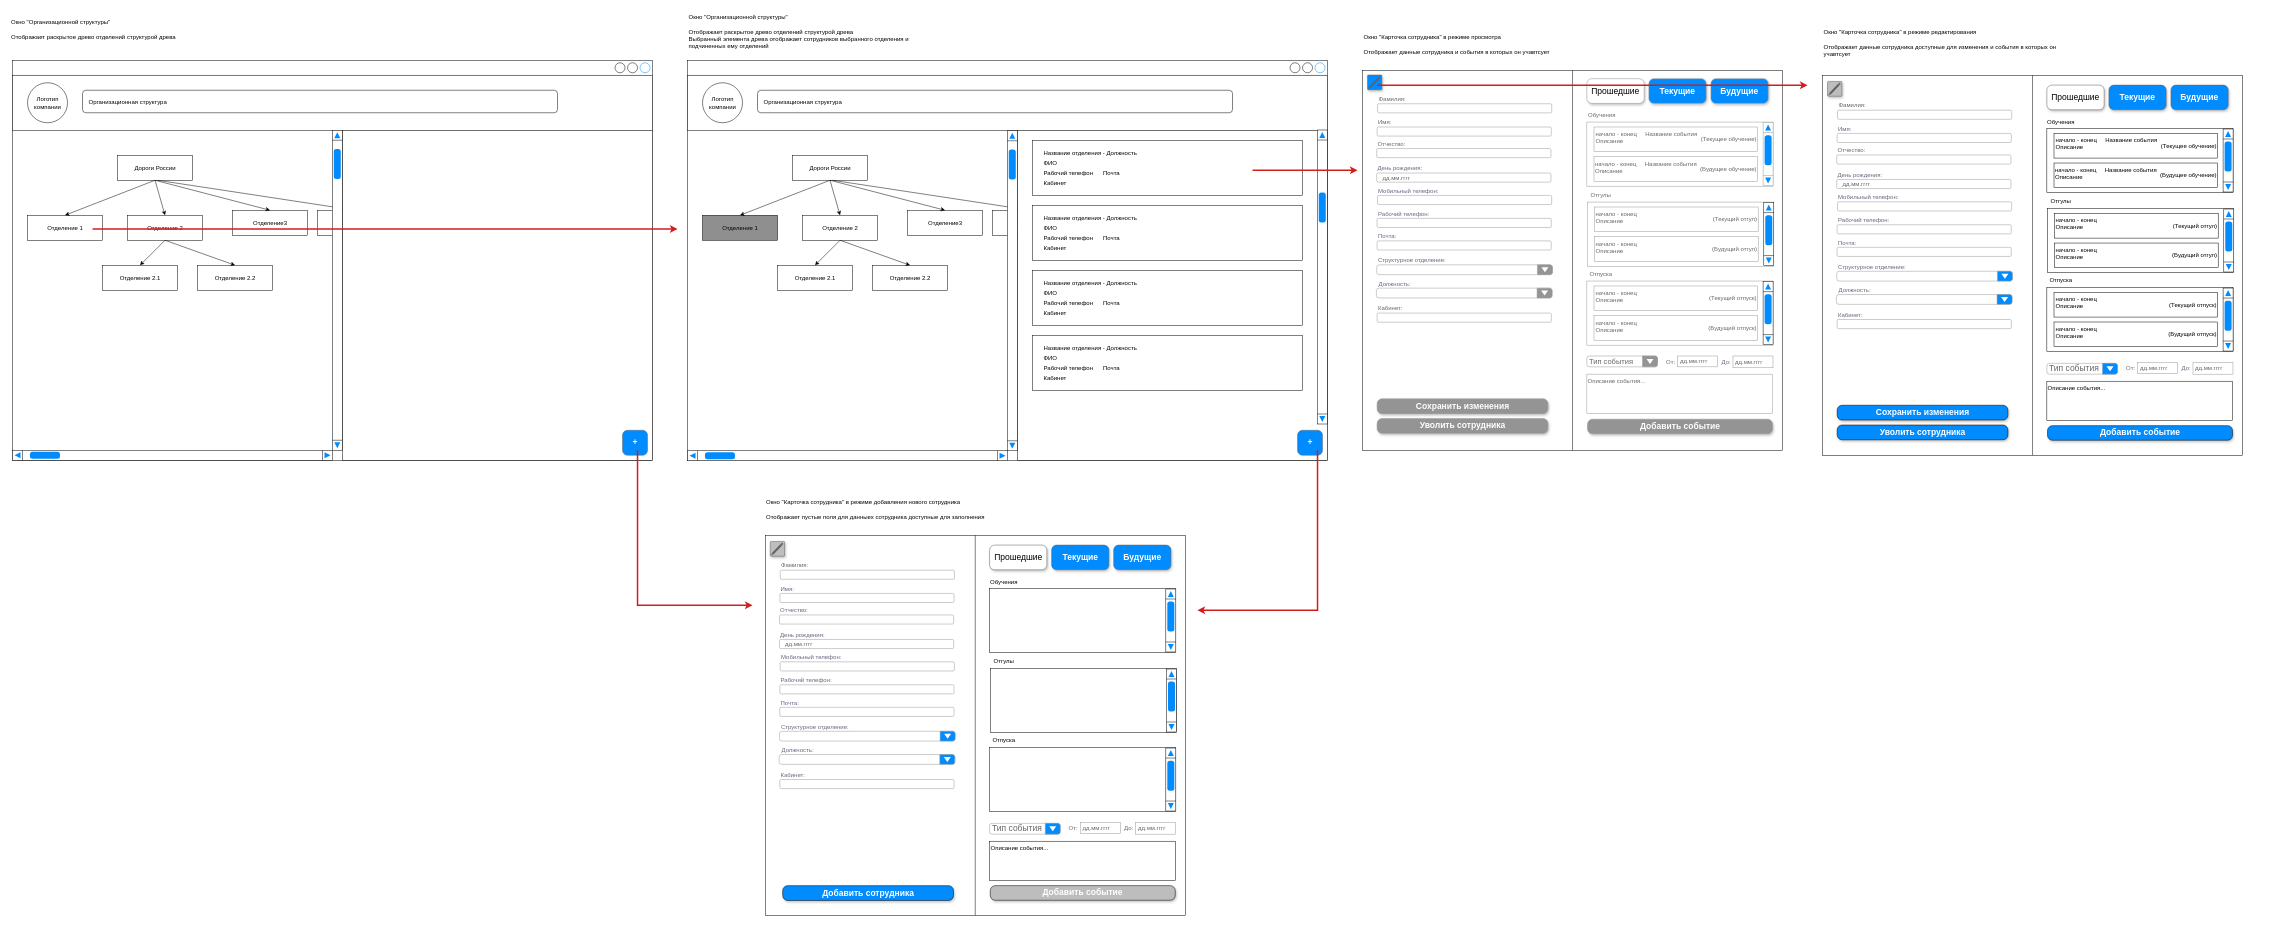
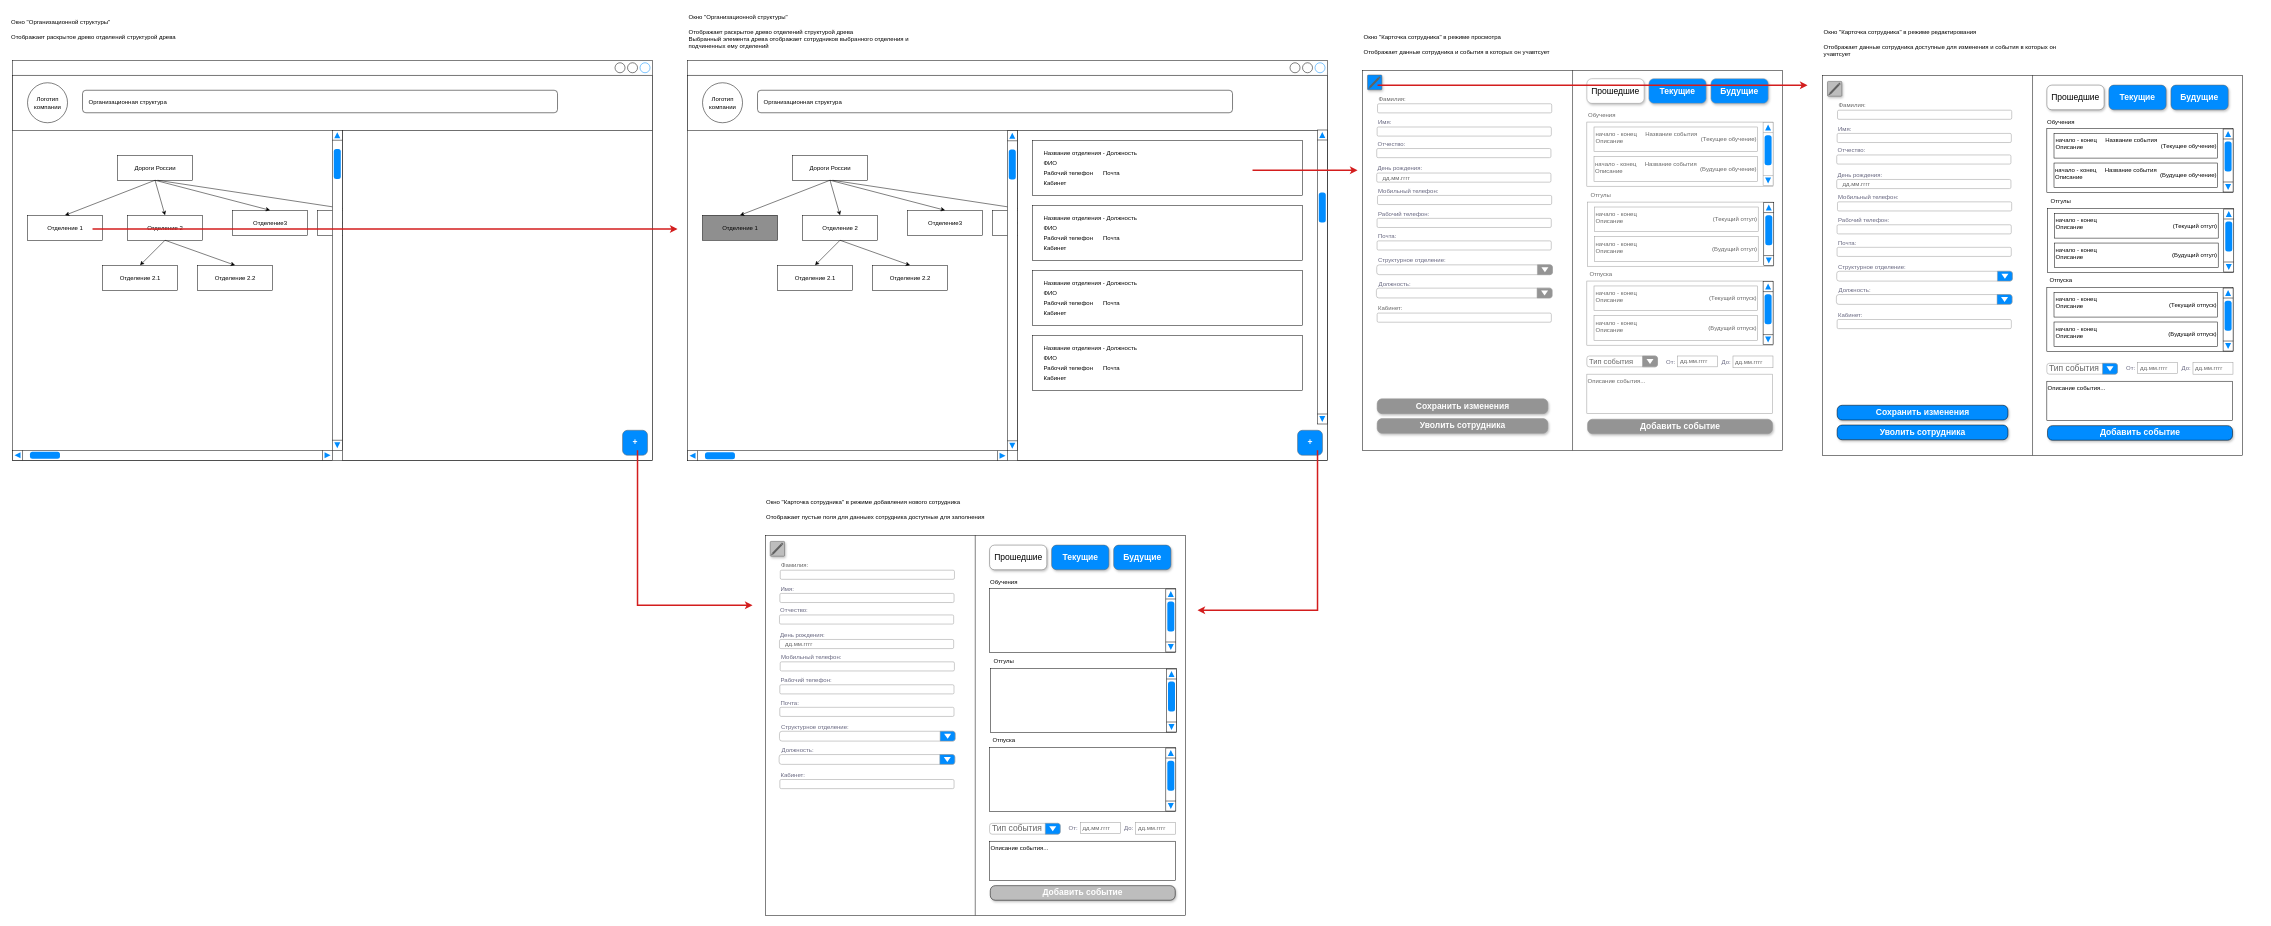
(868, 893) -> none
